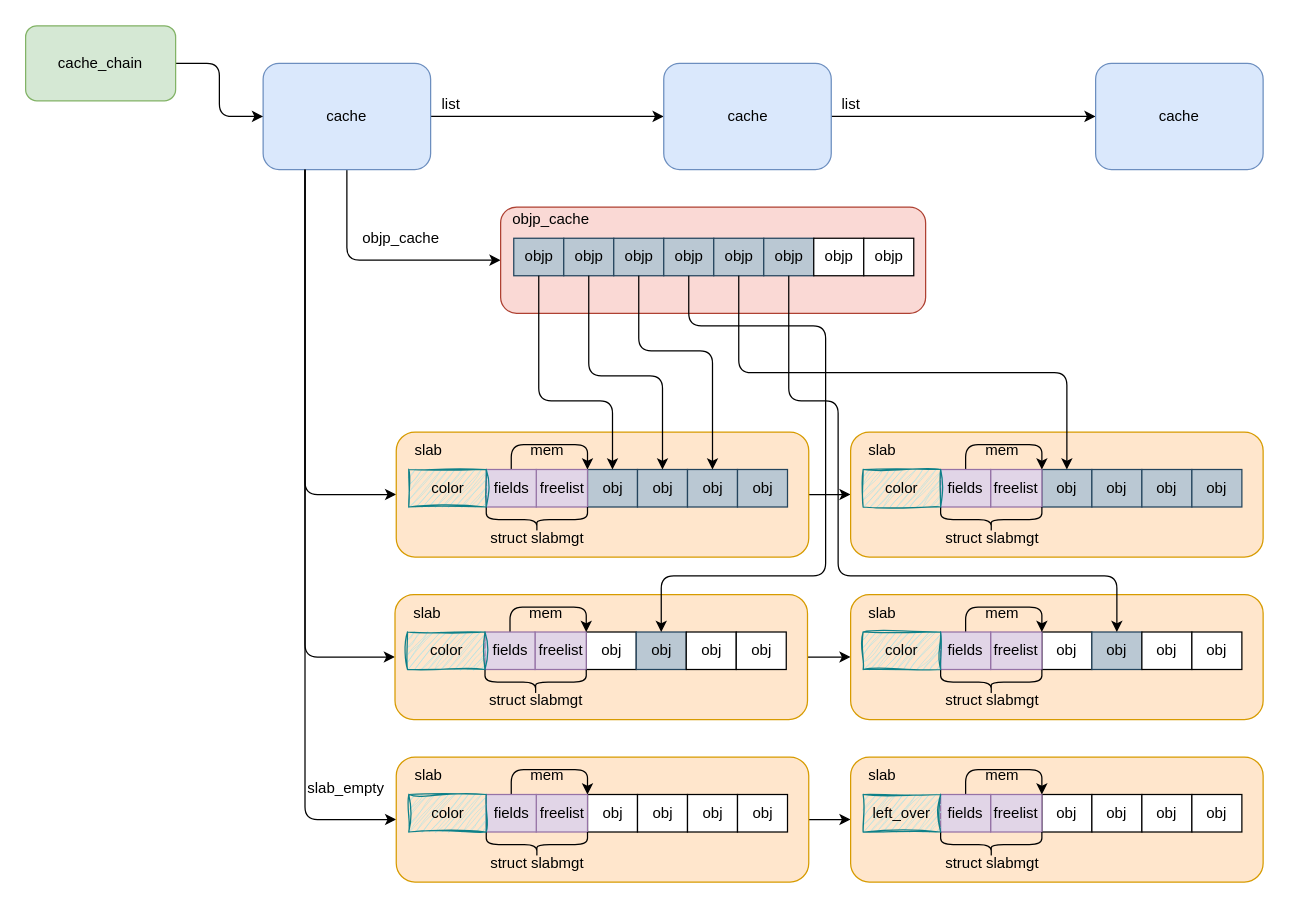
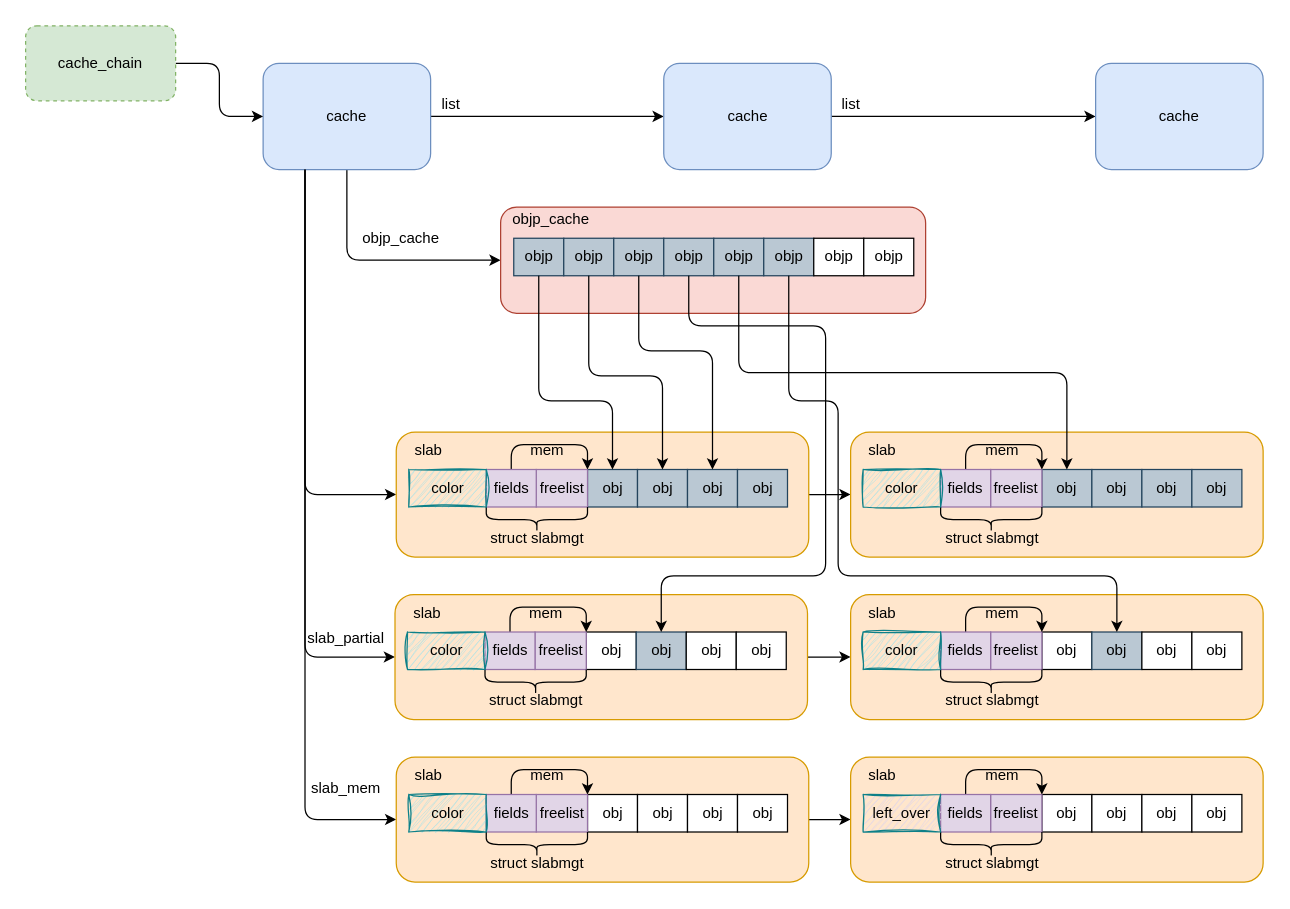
(101, 63) -> (101, 63)
none -> (345, 638)
(346, 788) -> (346, 788)
(902, 813) -> (902, 813)
